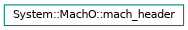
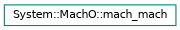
(94, 15) -> (90, 15)
